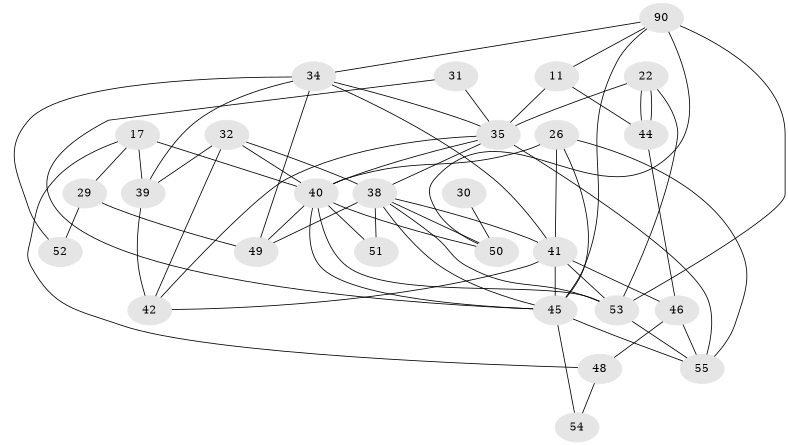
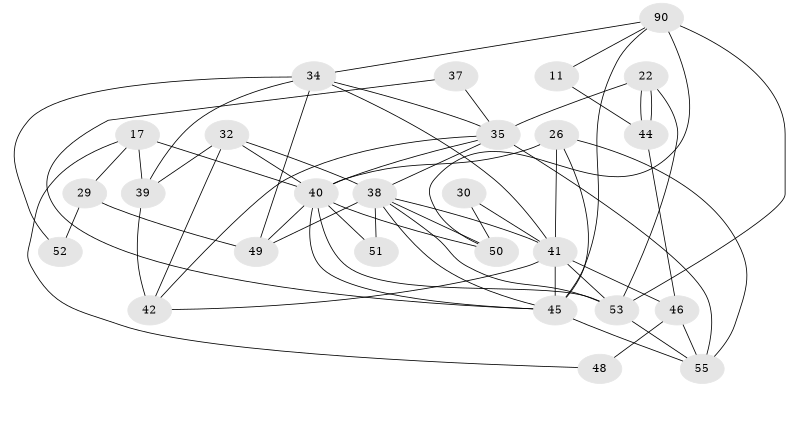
(456, 76) -> (456, 76)
(528, 106) -> none
none -> (510, 223)
(577, 427) -> none
